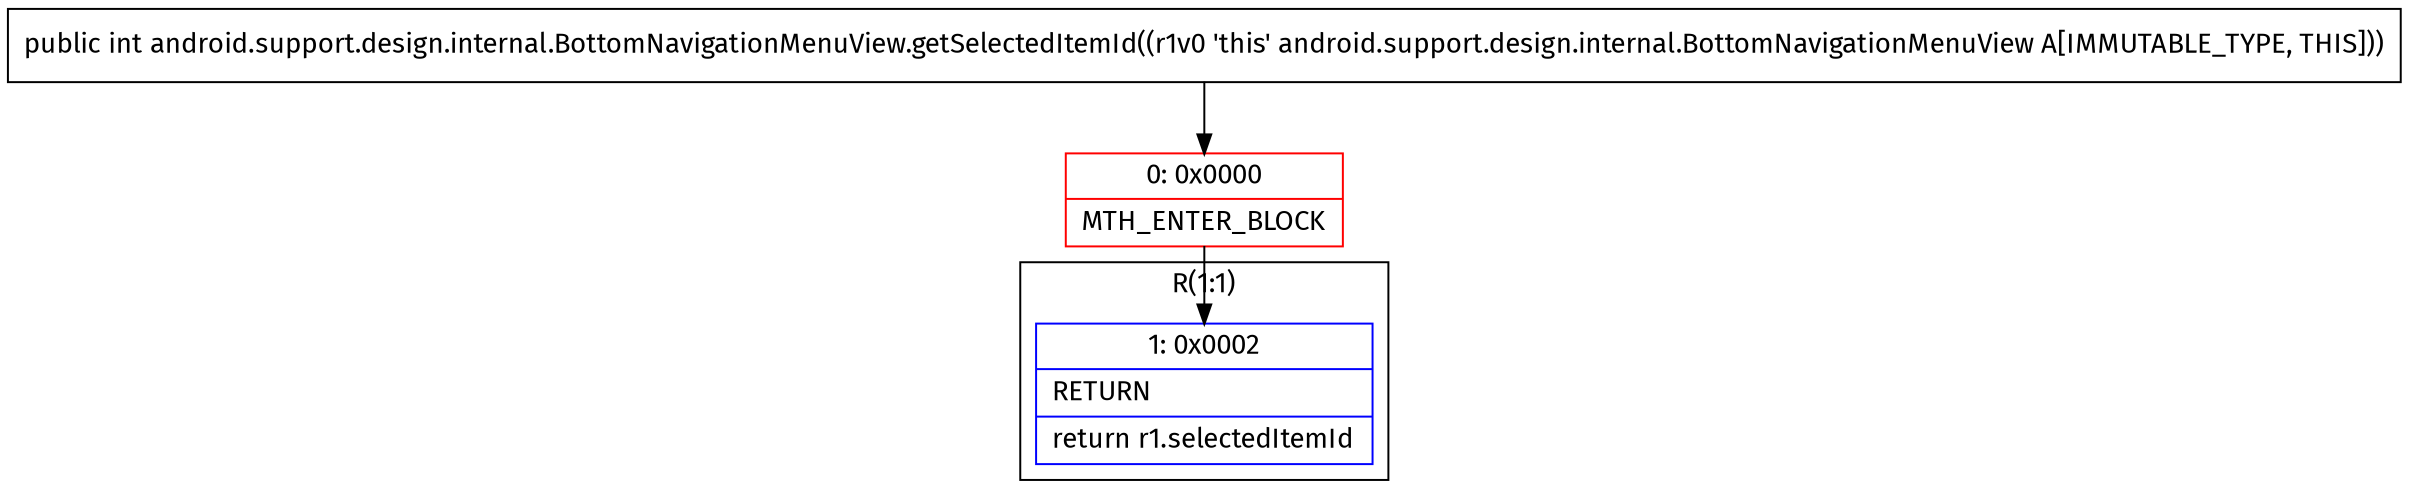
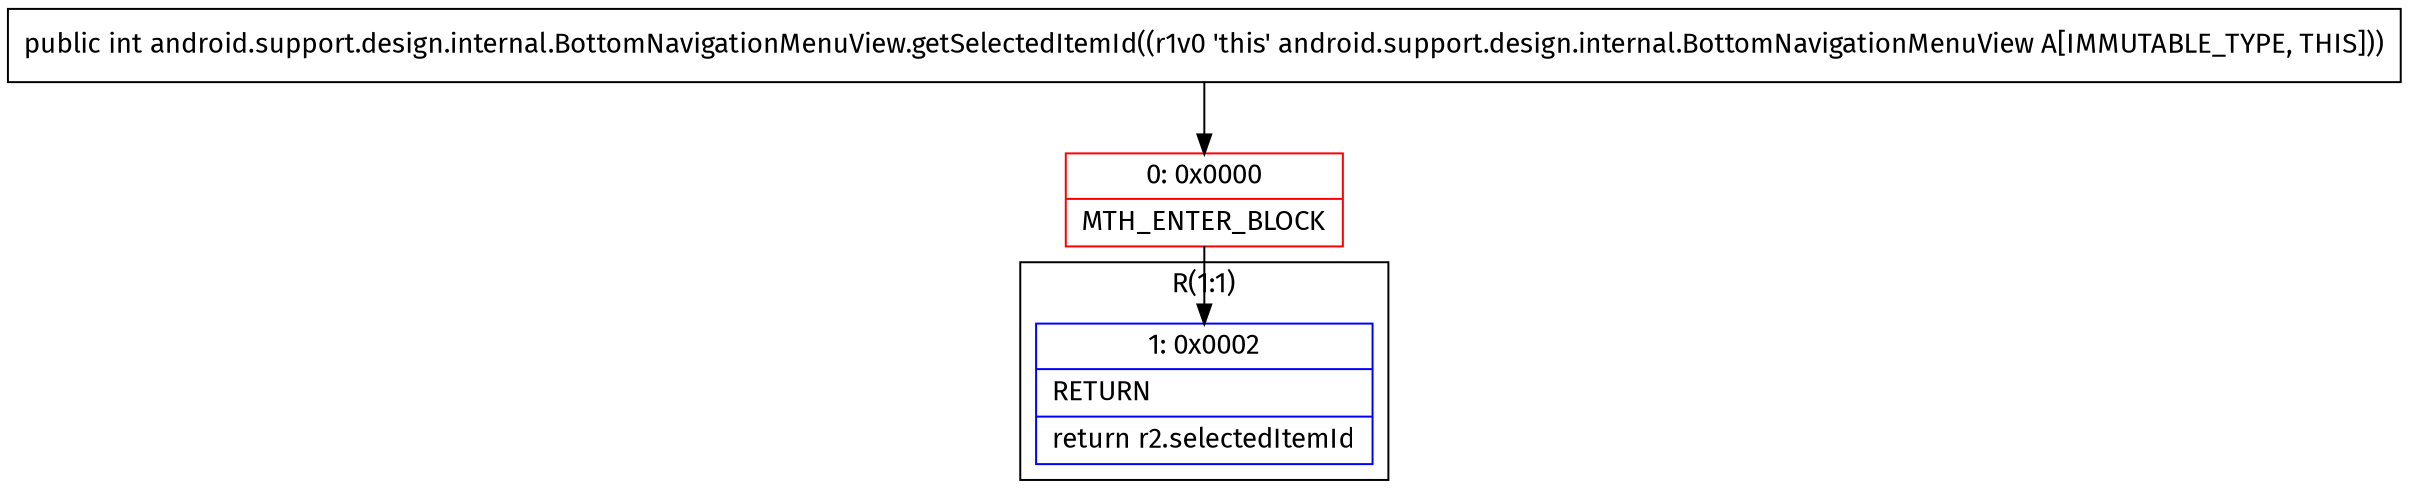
(1203, 439) -> (1204, 439)
